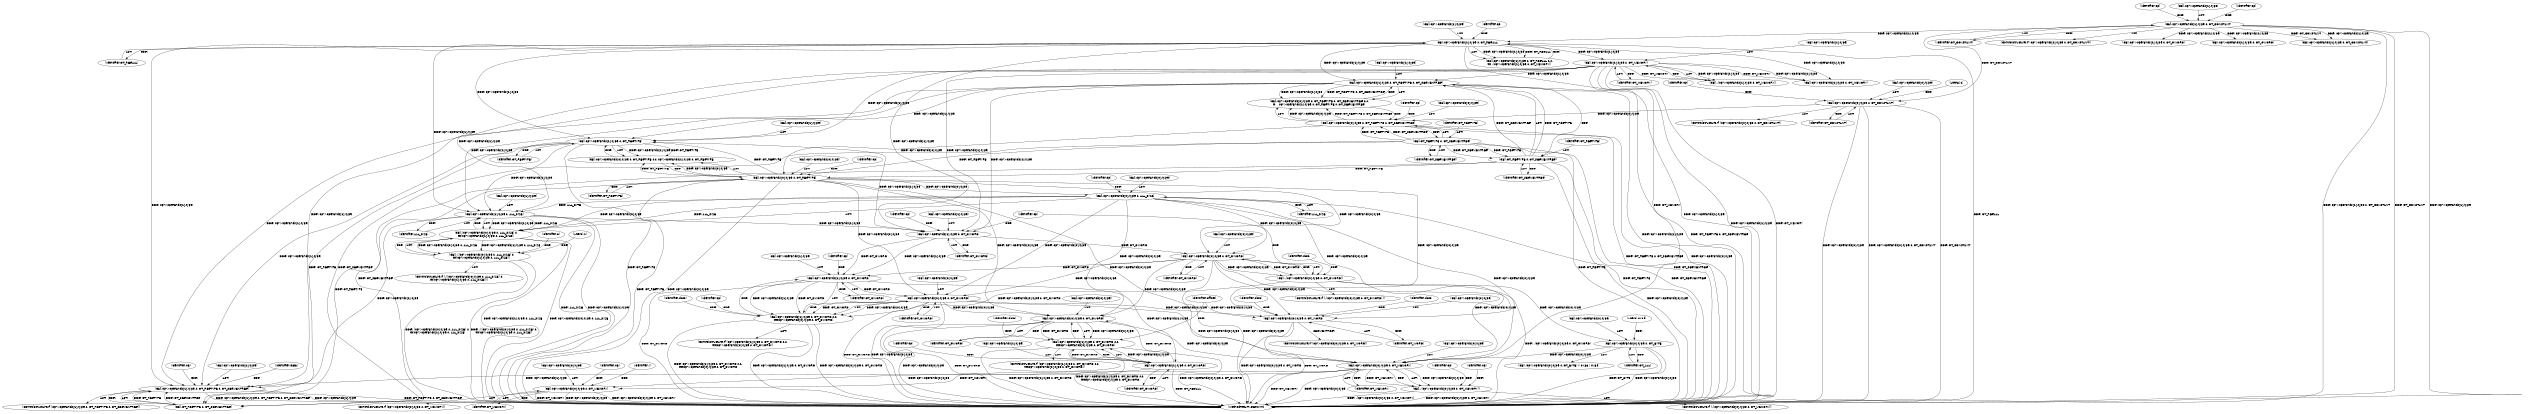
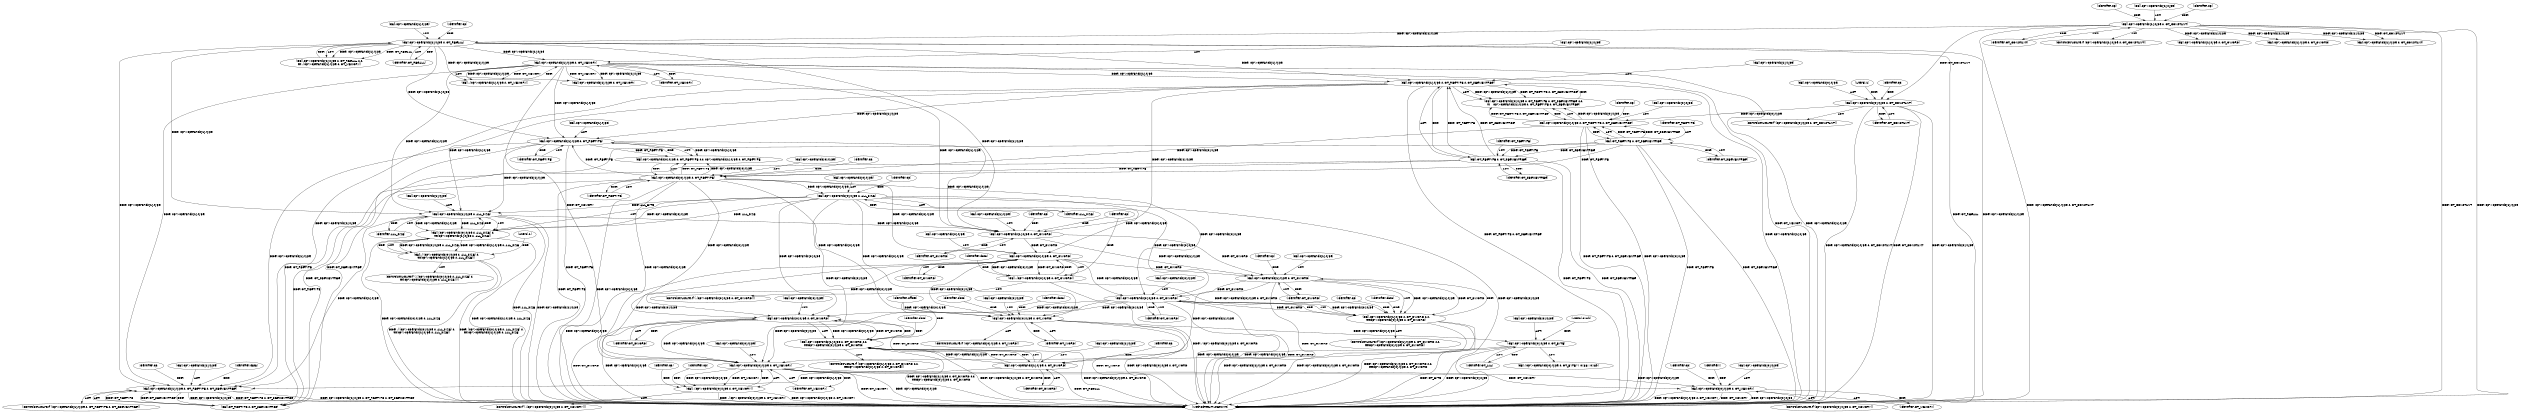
(551, 235) -> none
(1481, 286) -> (1282, 331)
(1324, 331) -> (1009, 331)
